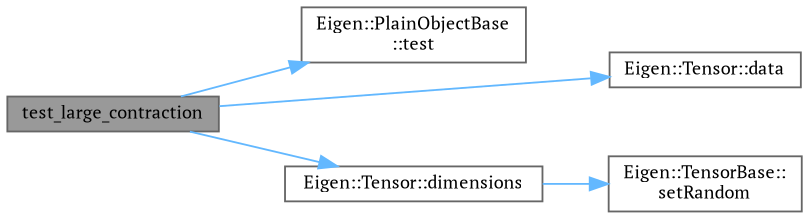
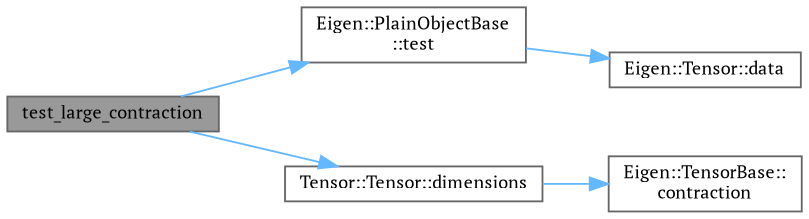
(405, 92) -> (558, 52)
(414, 184) -> (414, 184)
(705, 184) -> (705, 184)
